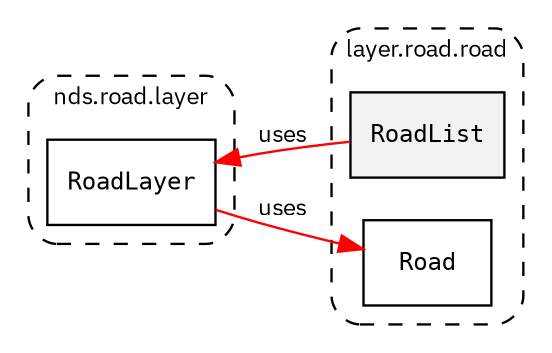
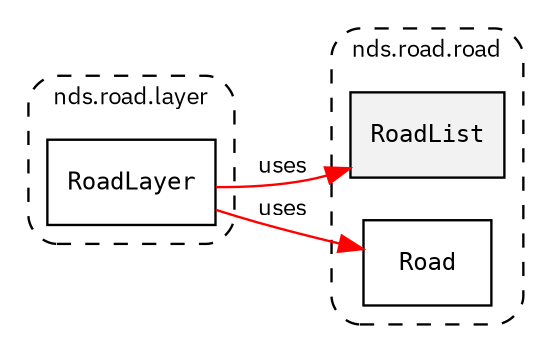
(427, 51) -> (427, 51)
(294, 148) -> (272, 185)
